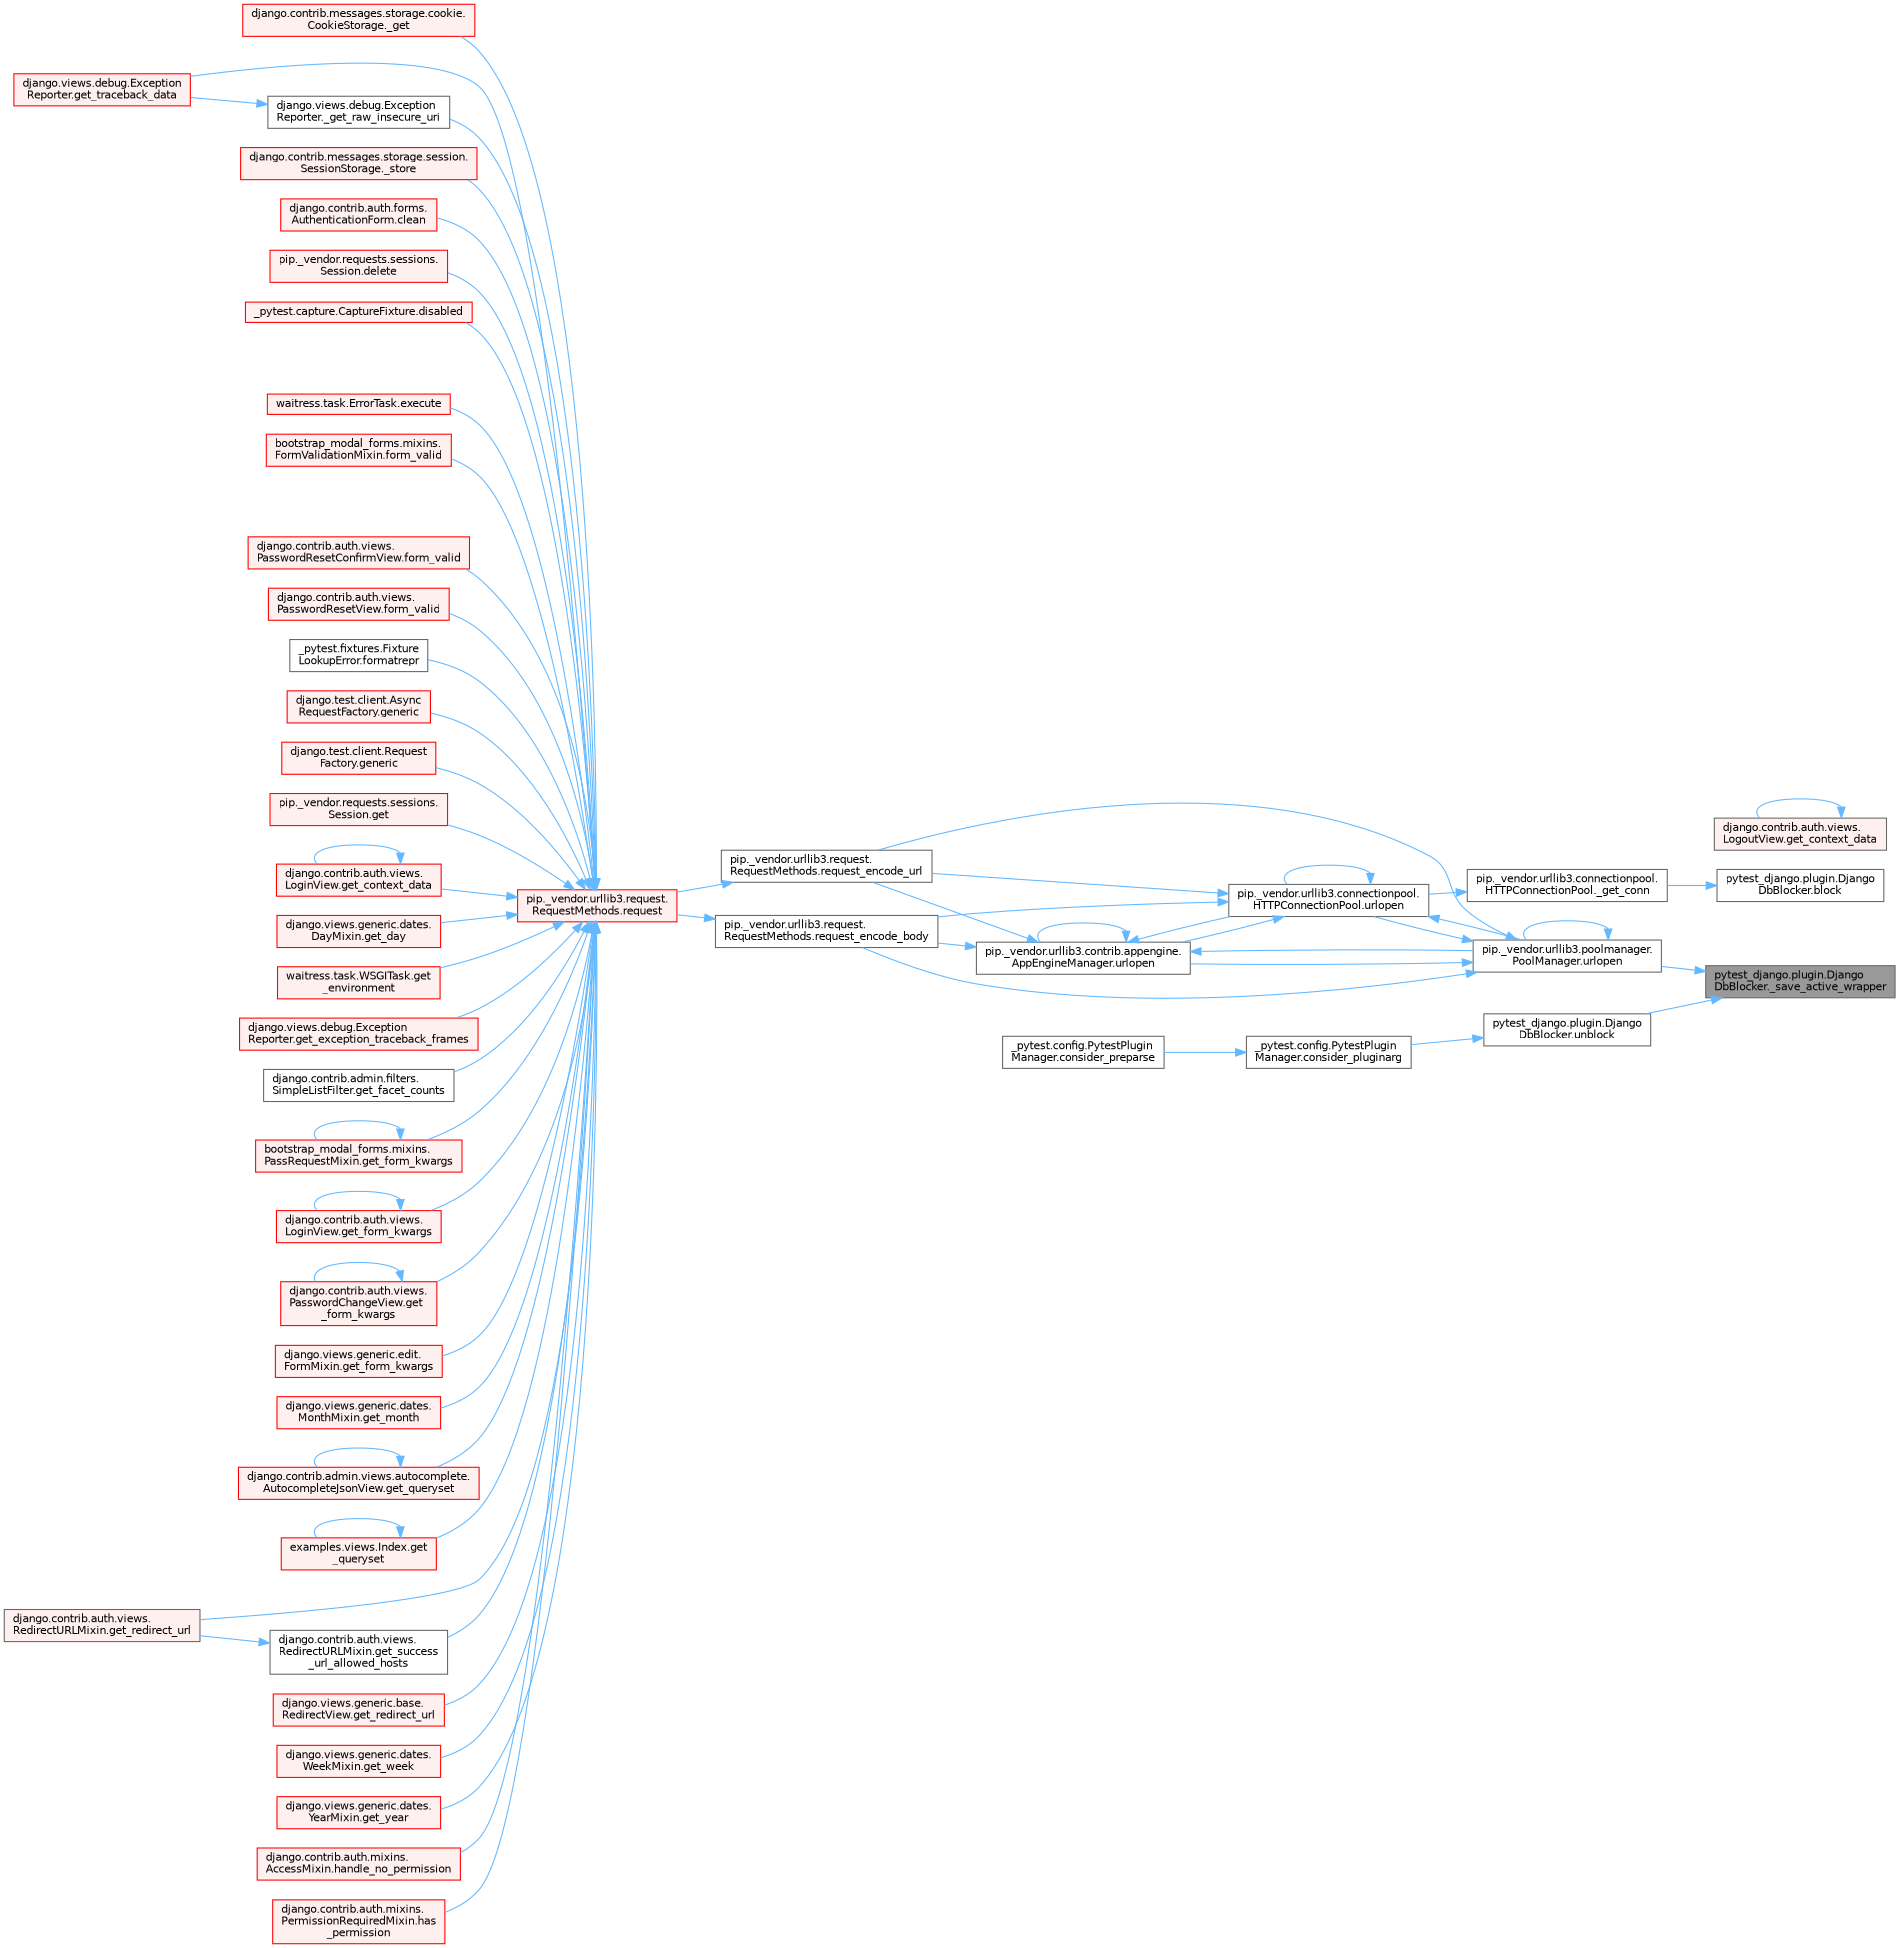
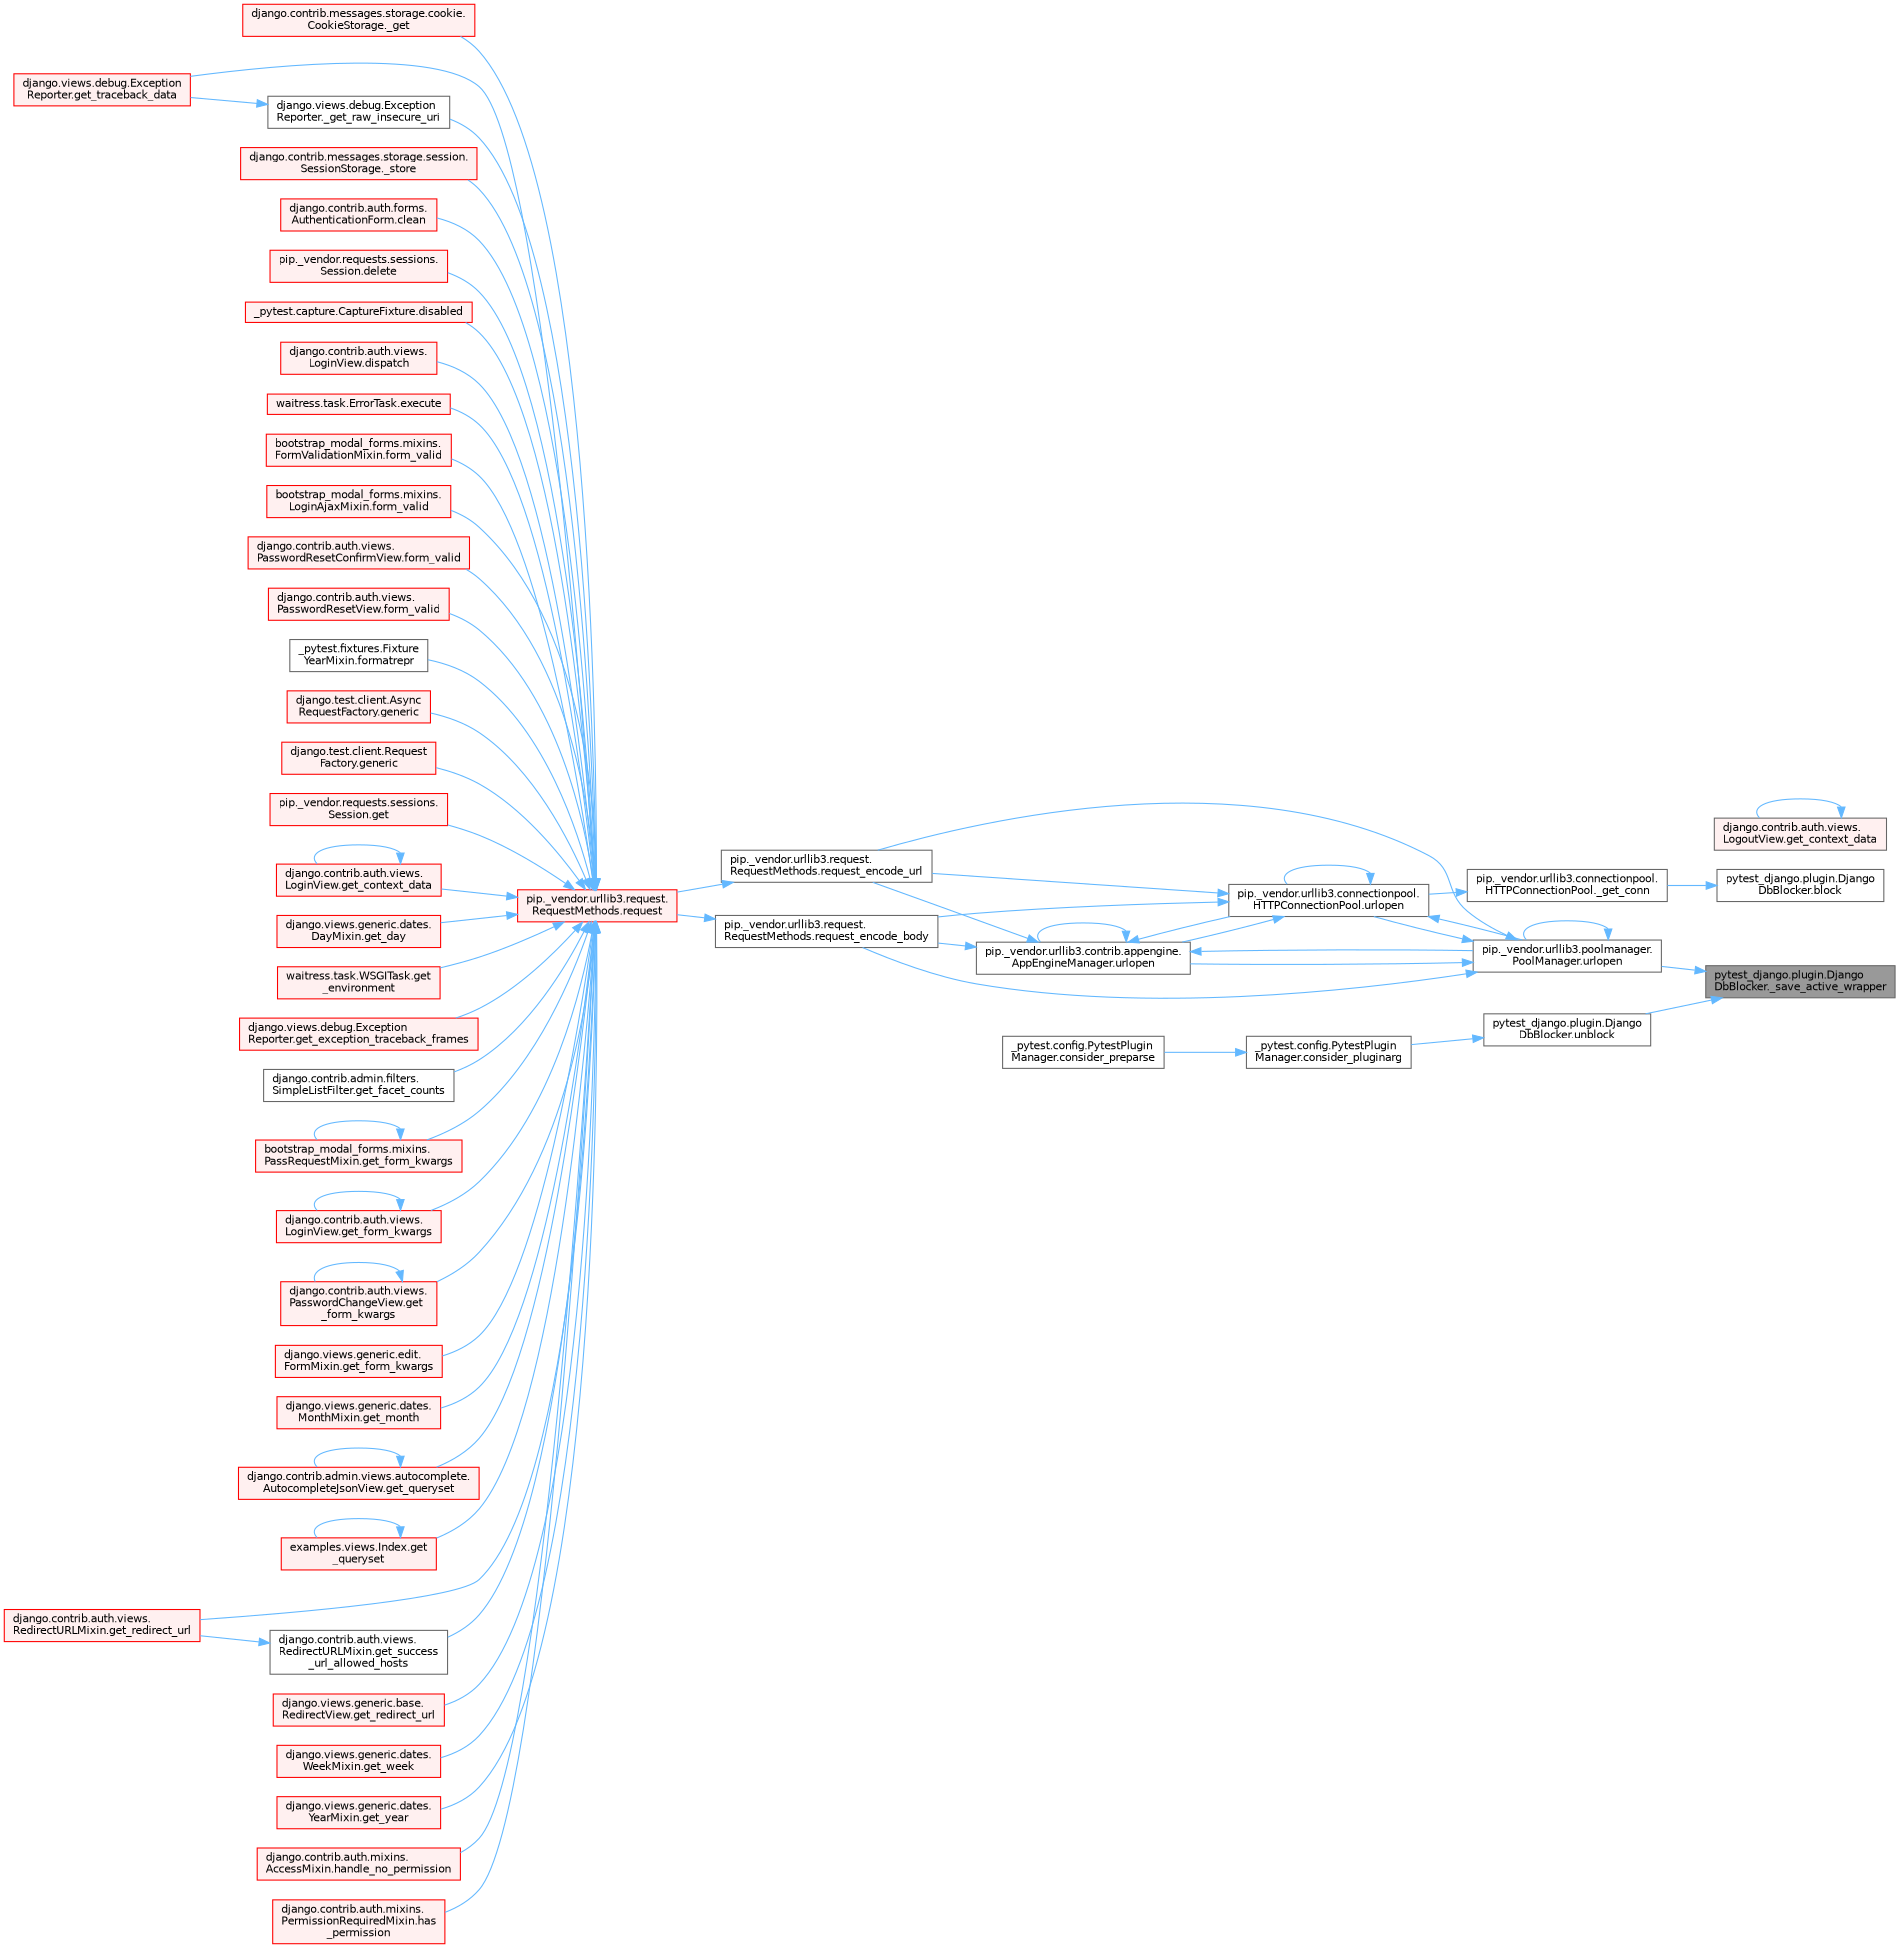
none -> (359, 358)
none -> (359, 502)
(359, 656) -> (359, 656)
(102, 1626) -> (102, 1626)
